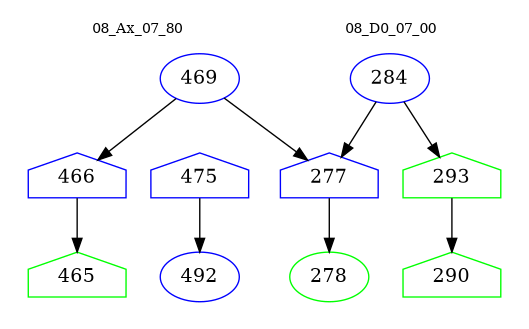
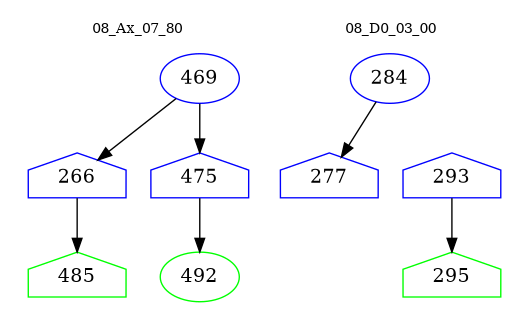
(391, 30) -> (391, 30)
(249, 117) -> (200, 121)
(418, 124) -> none
(77, 178) -> (77, 178)
(452, 178) -> (452, 178)
(77, 277) -> (77, 277)
(200, 277) -> (200, 277)
(329, 277) -> none
(452, 277) -> (452, 277)
